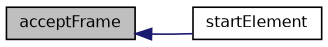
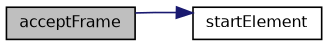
(172, 34) -> (156, 13)
